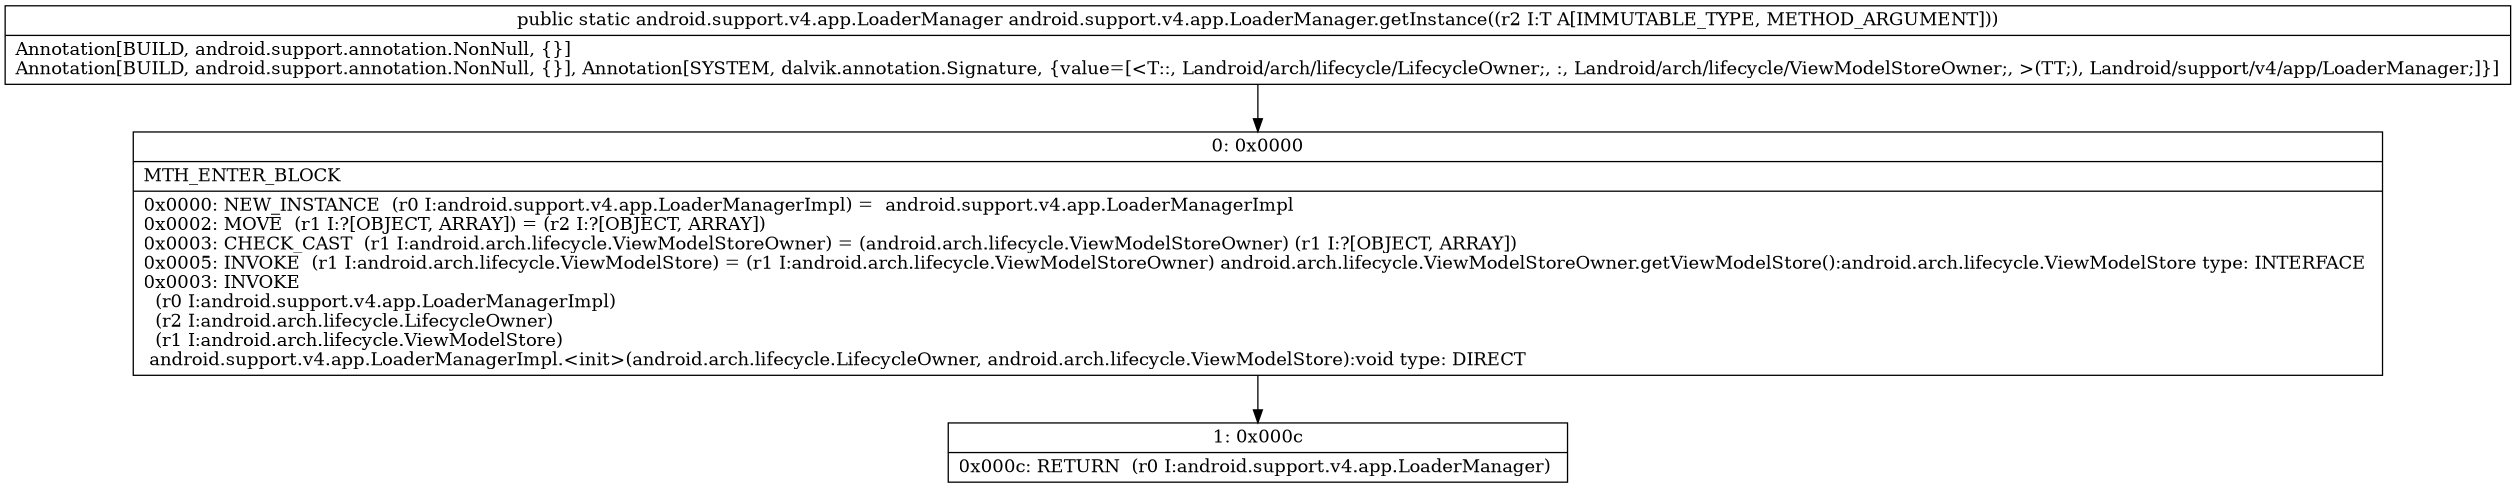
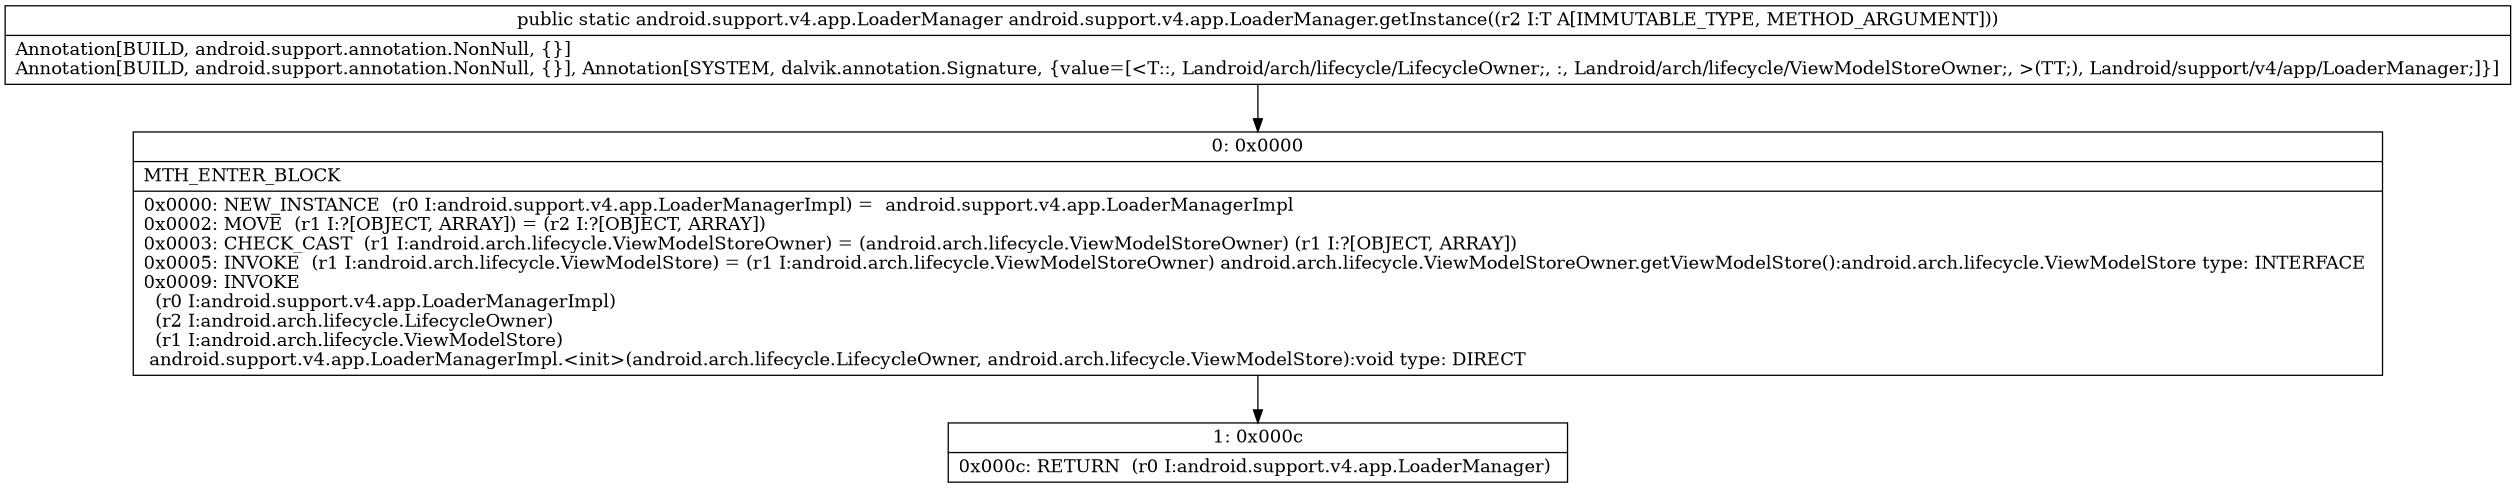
(228, 283) -> (228, 283)
